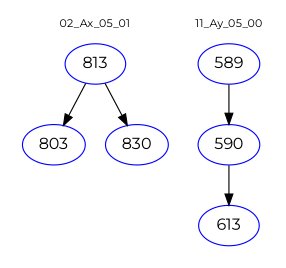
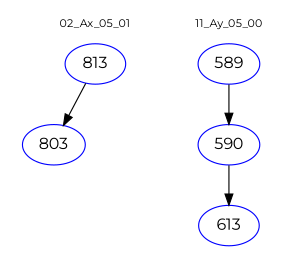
(137, 145) -> none
